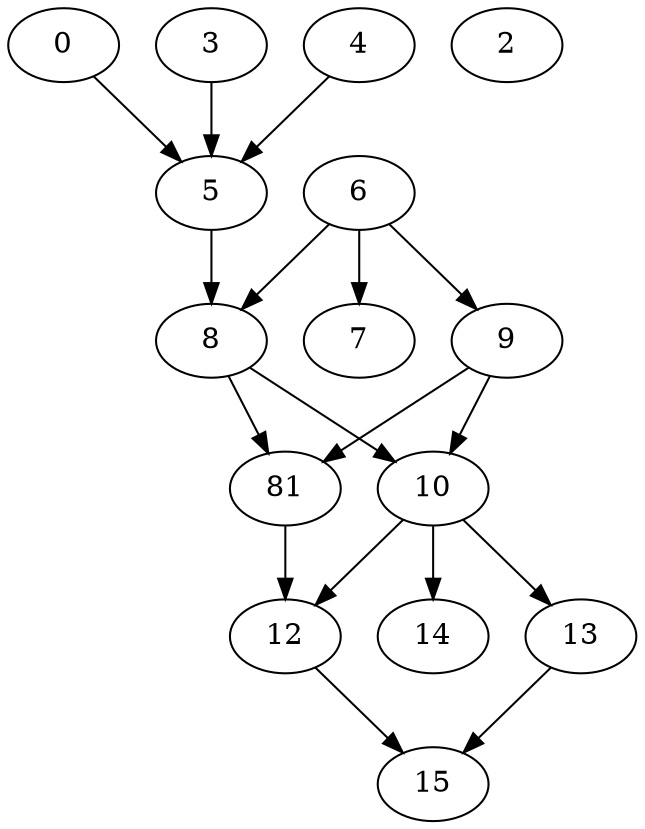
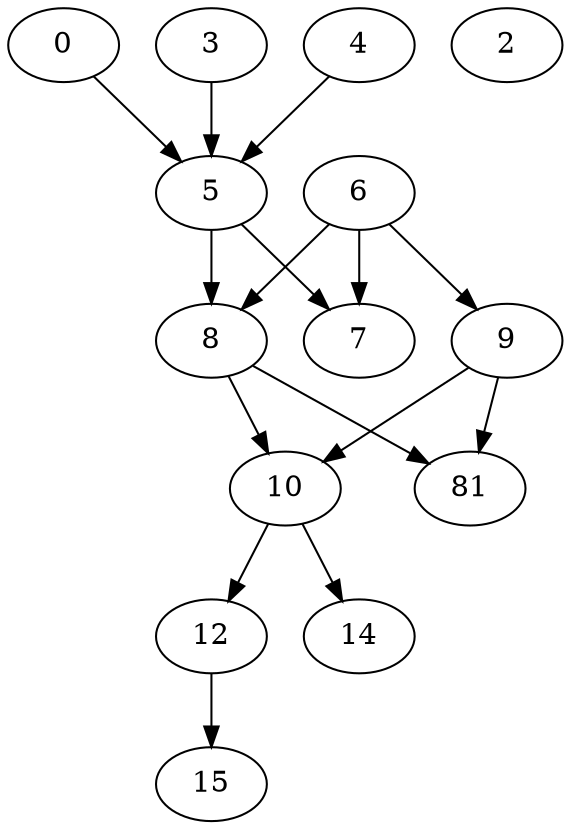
none -> (276, 258)
(285, 552) -> none
(581, 636) -> none
